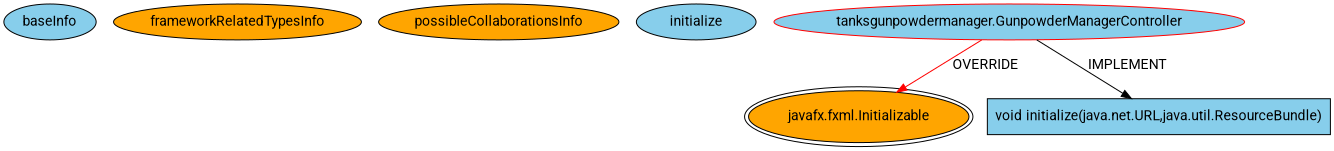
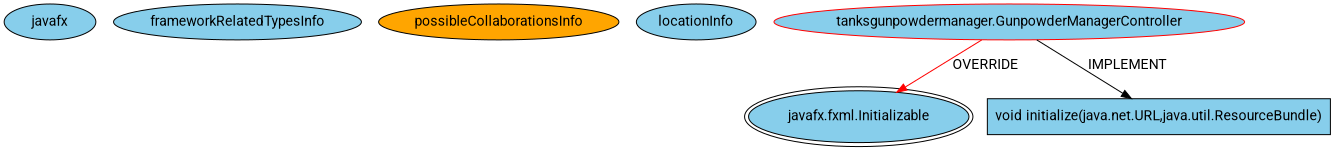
(50, 22) -> (50, 22)
(237, 22) -> (237, 22)
(696, 22) -> (696, 22)
(859, 117) -> (859, 117)
